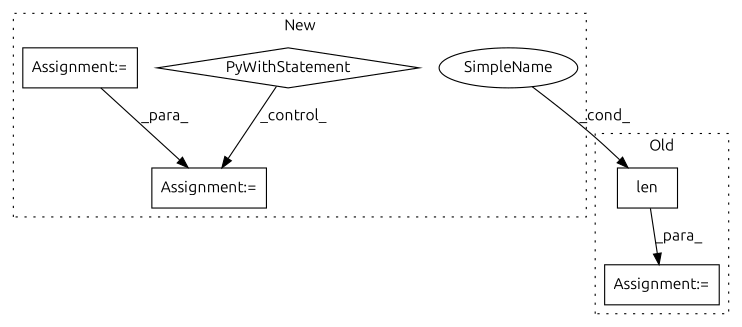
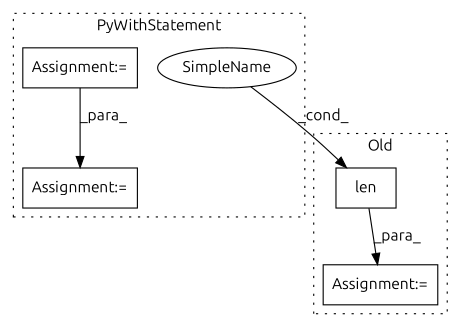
(300, 26) -> (159, 26)
(288, 68) -> none
